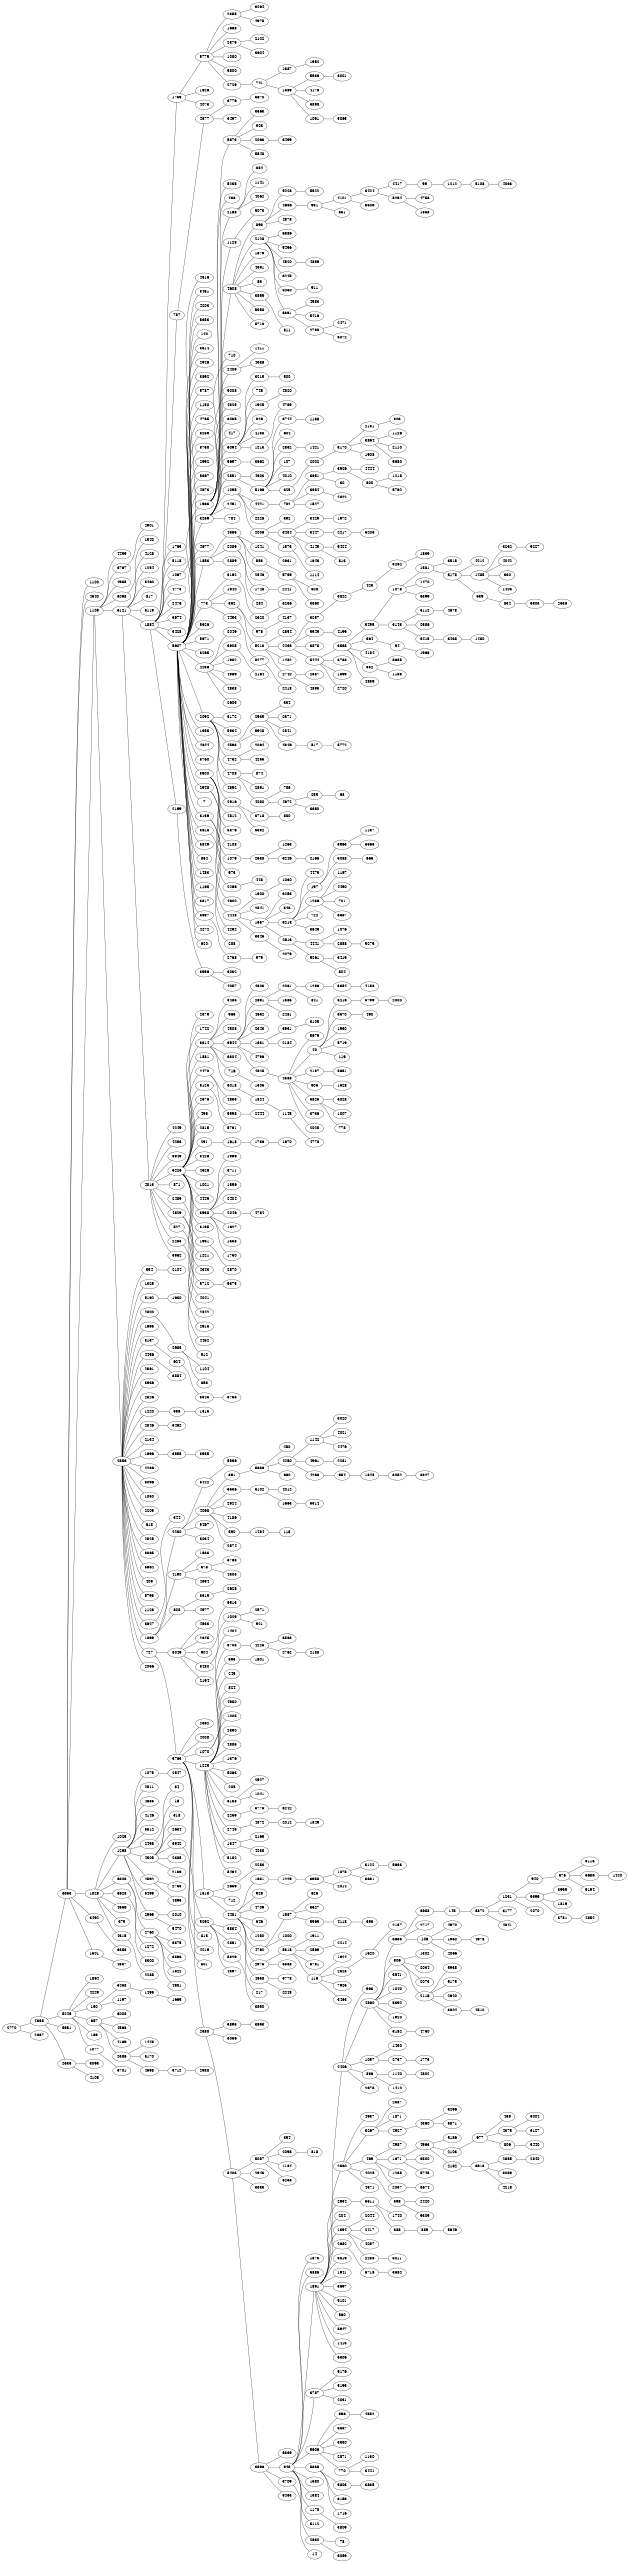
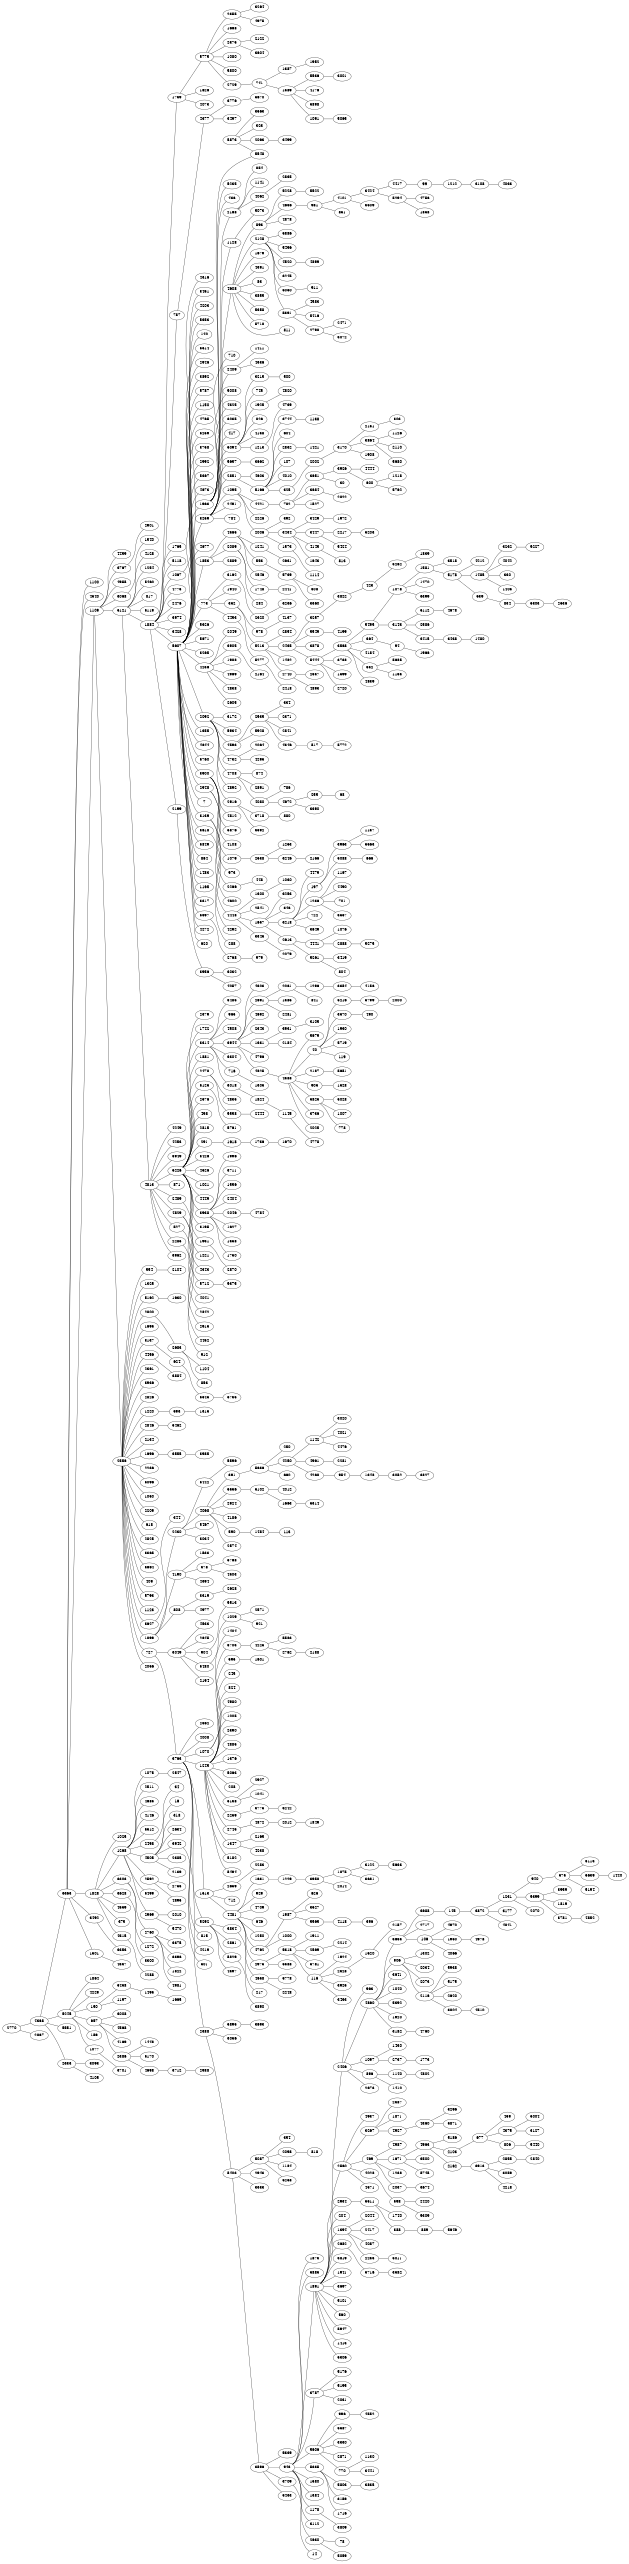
none -> (287, 177)
(220, 242) -> (217, 322)
(274, 313) -> (246, 328)
(328, 547) -> (328, 540)
(232, 660) -> (232, 660)
(342, 1986) -> (342, 1986)
